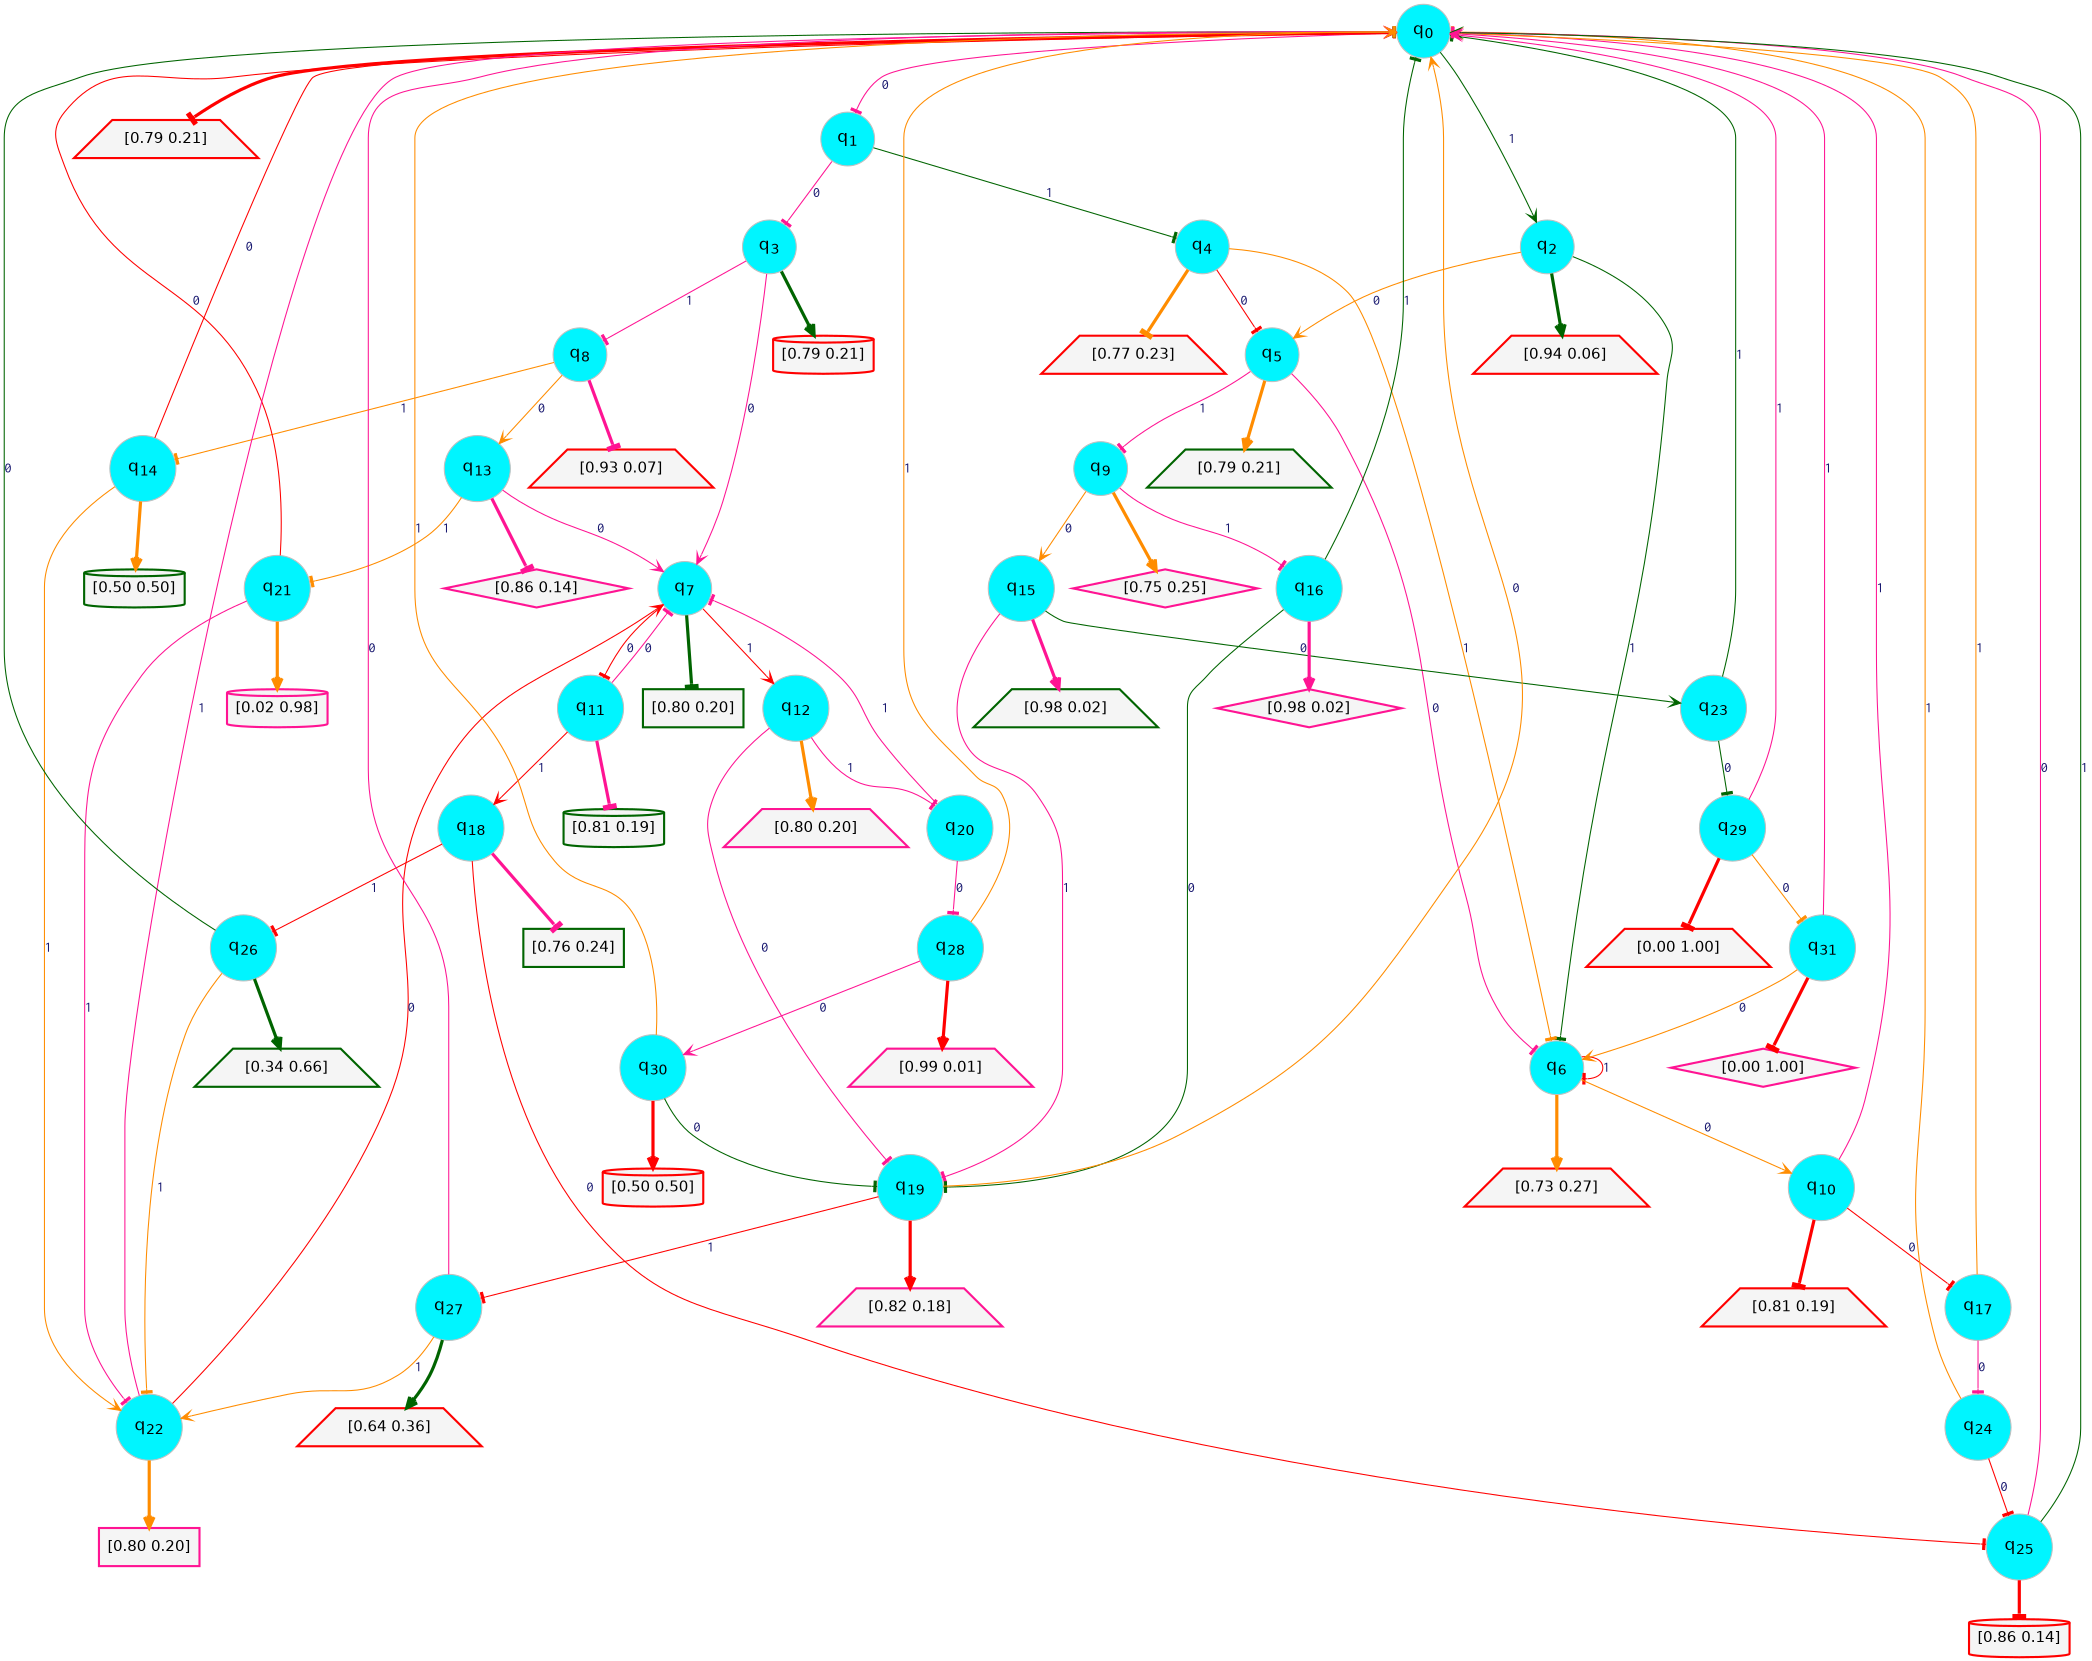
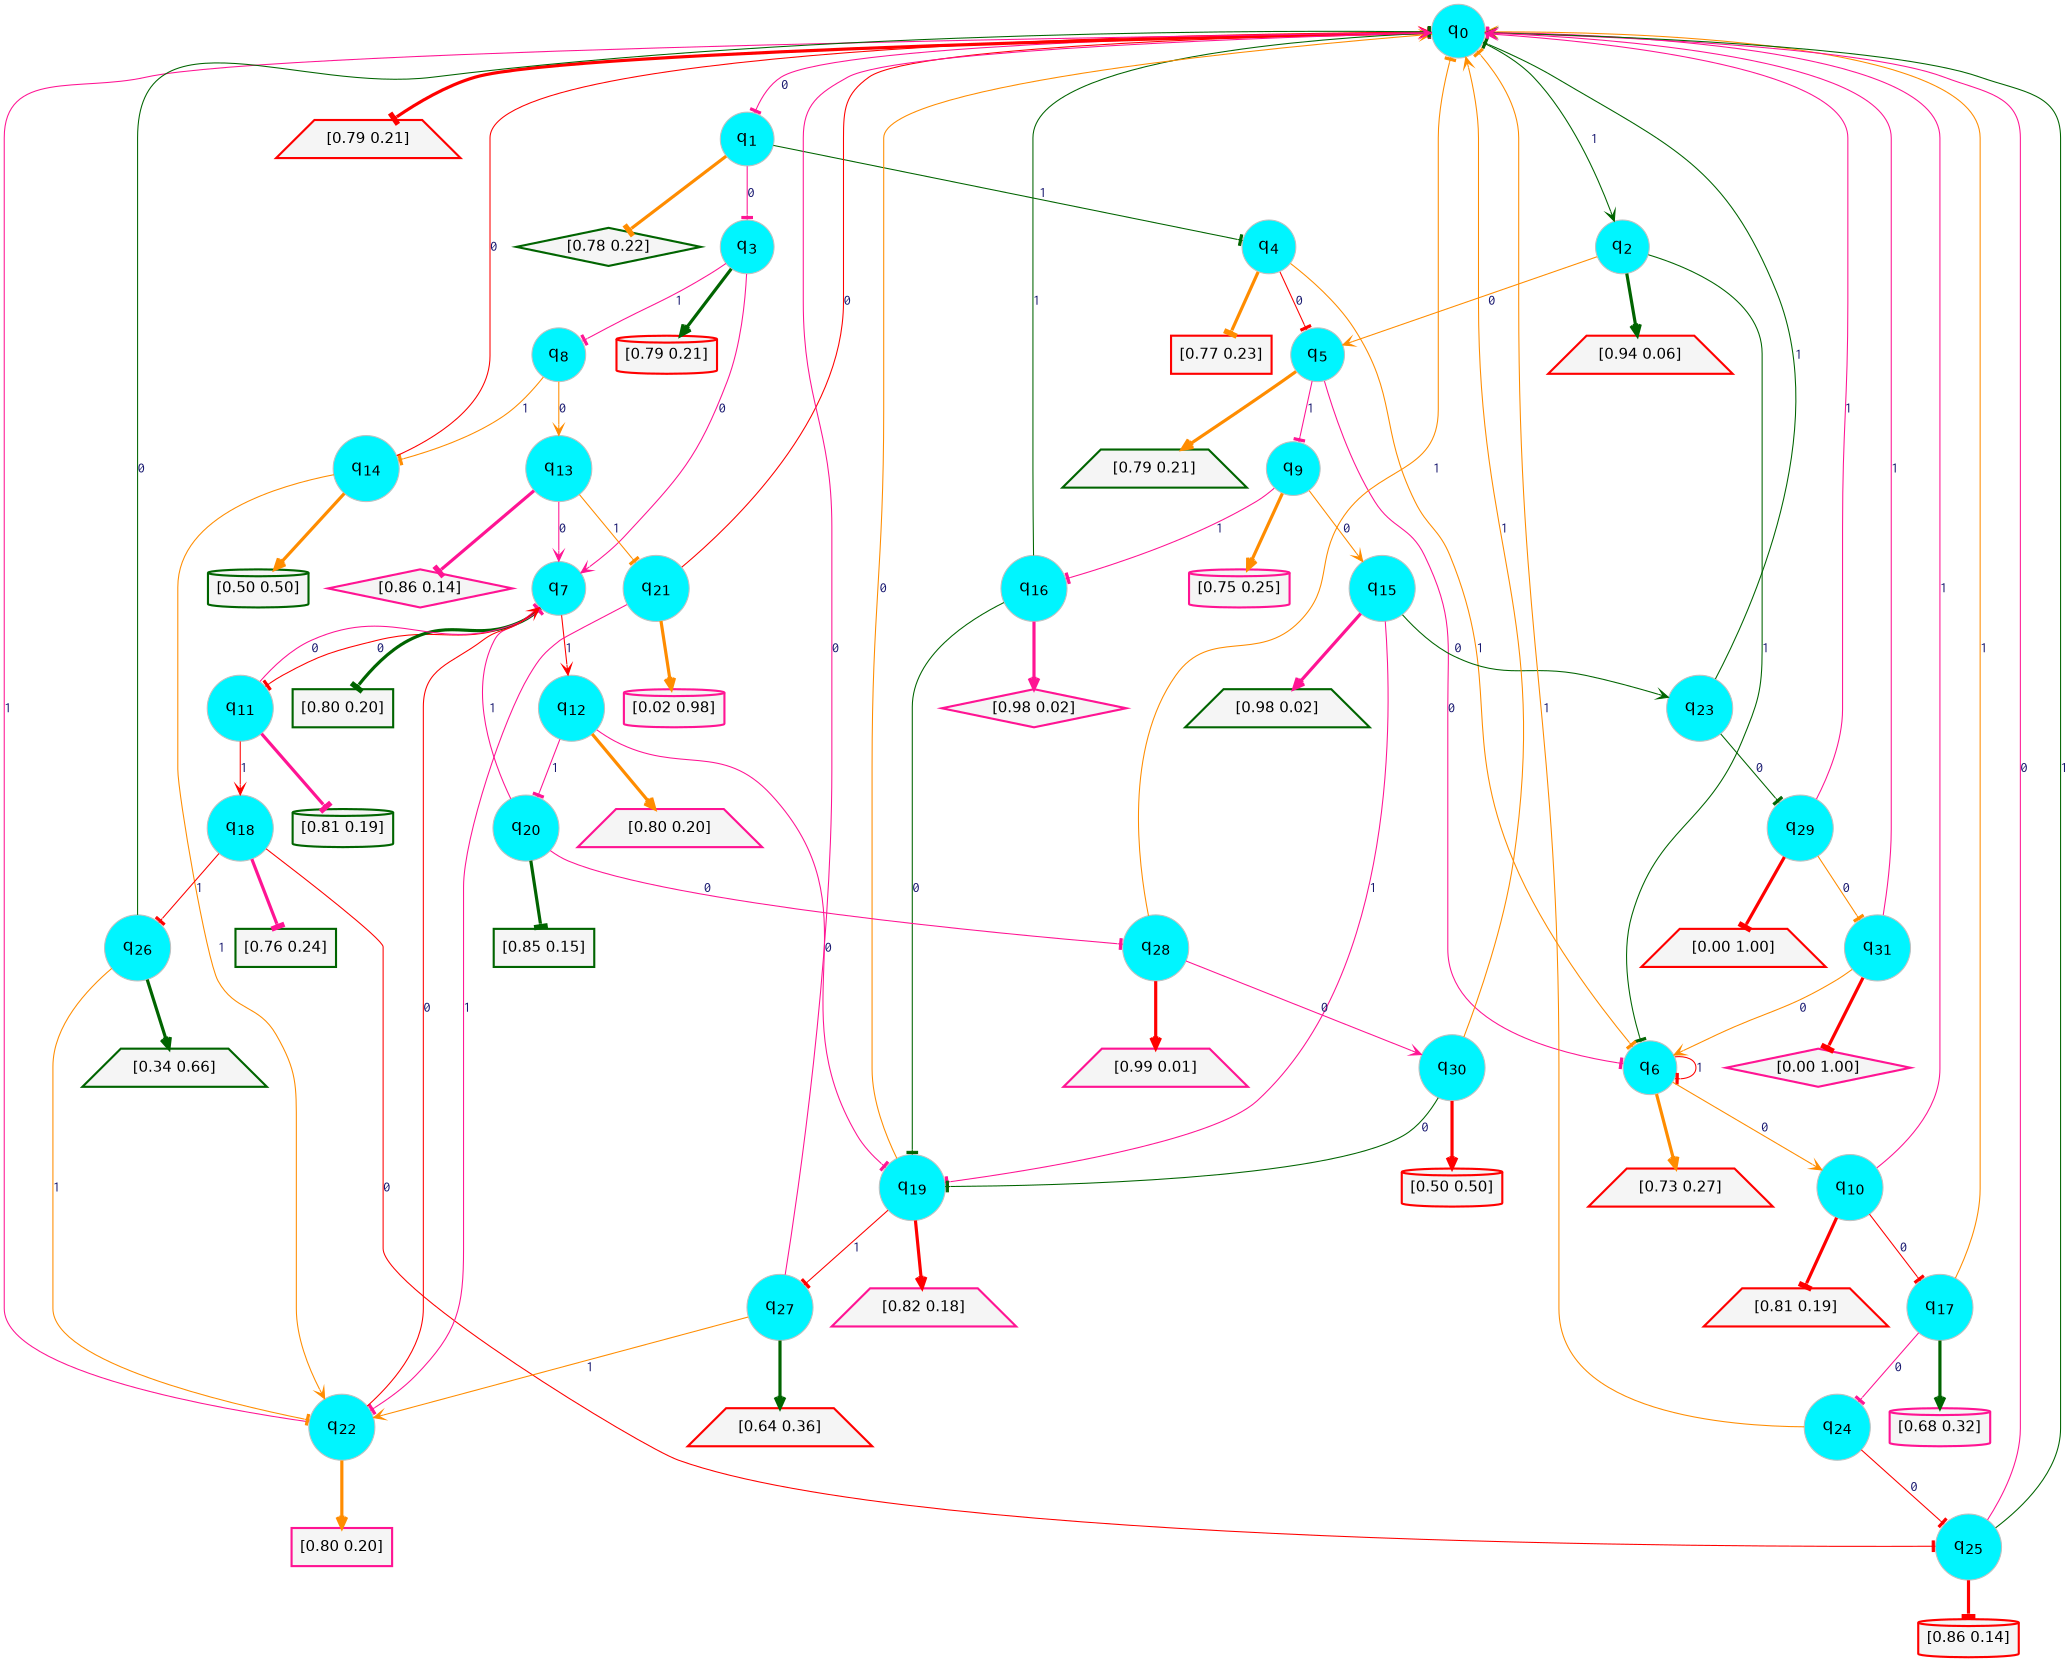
none -> (609, 247)
(1133, 355) -> (1221, 355)
(621, 469) -> none
(1165, 588) -> (1239, 588)
none -> (544, 948)
none -> (1940, 1427)
